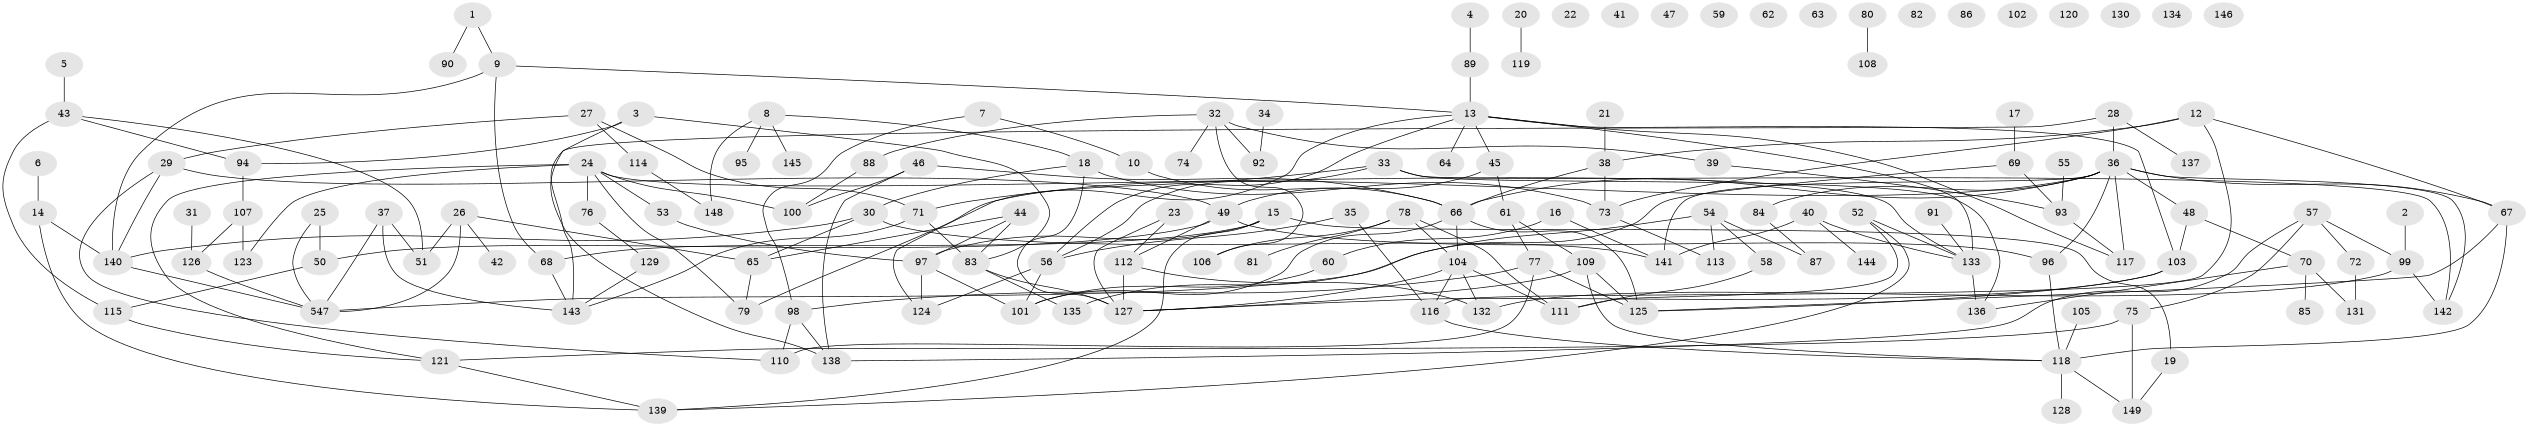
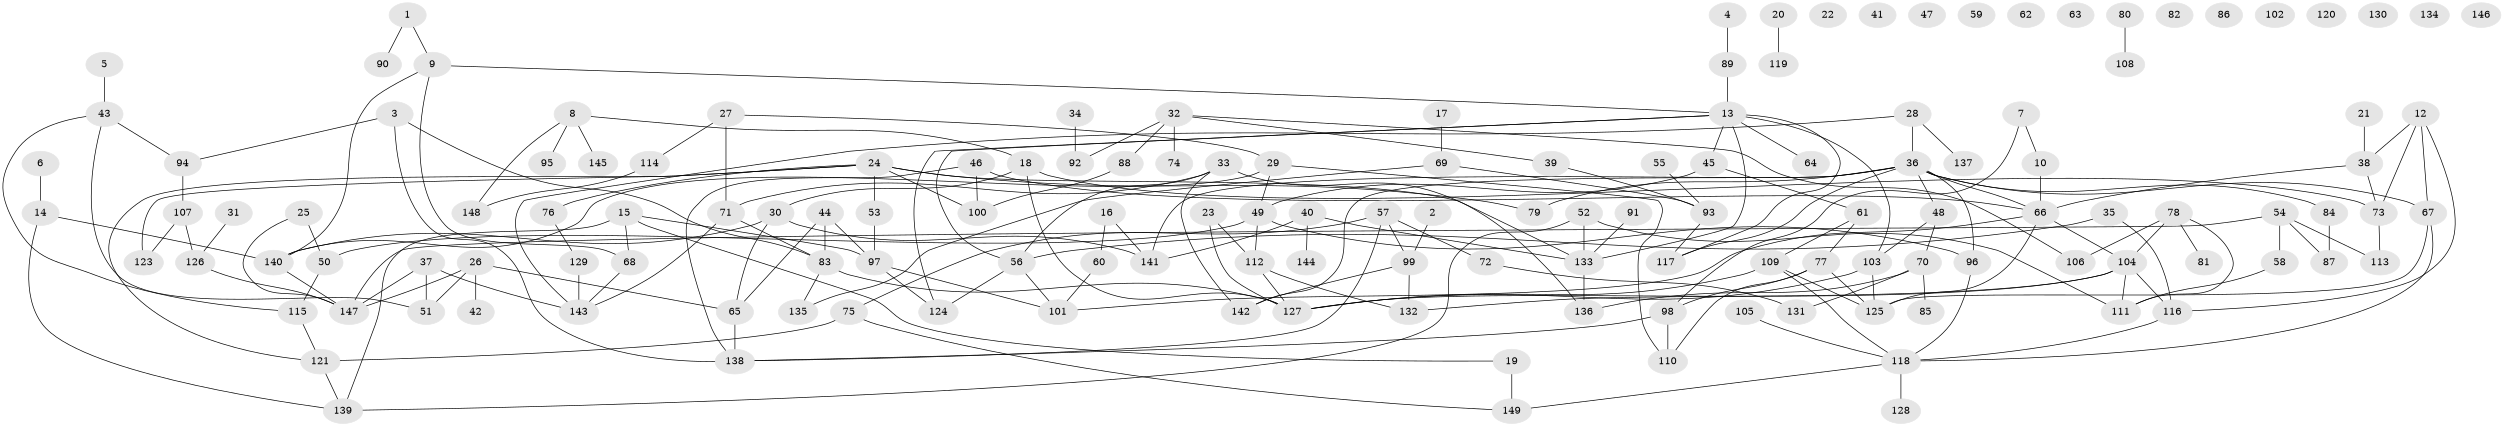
(749, 287) -> (735, 334)
(320, 312) -> (349, 312)
